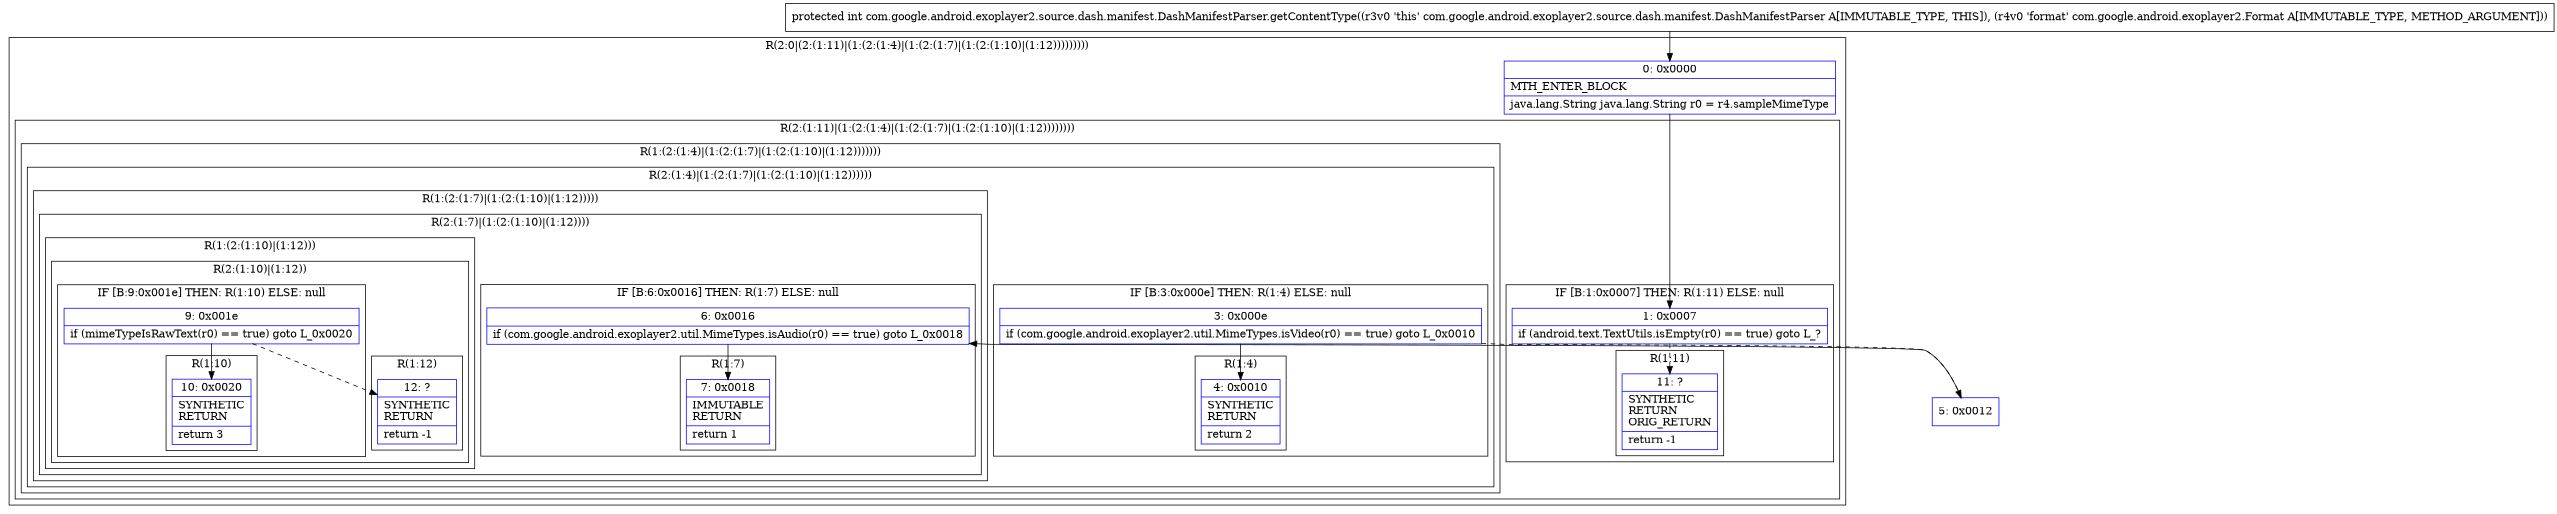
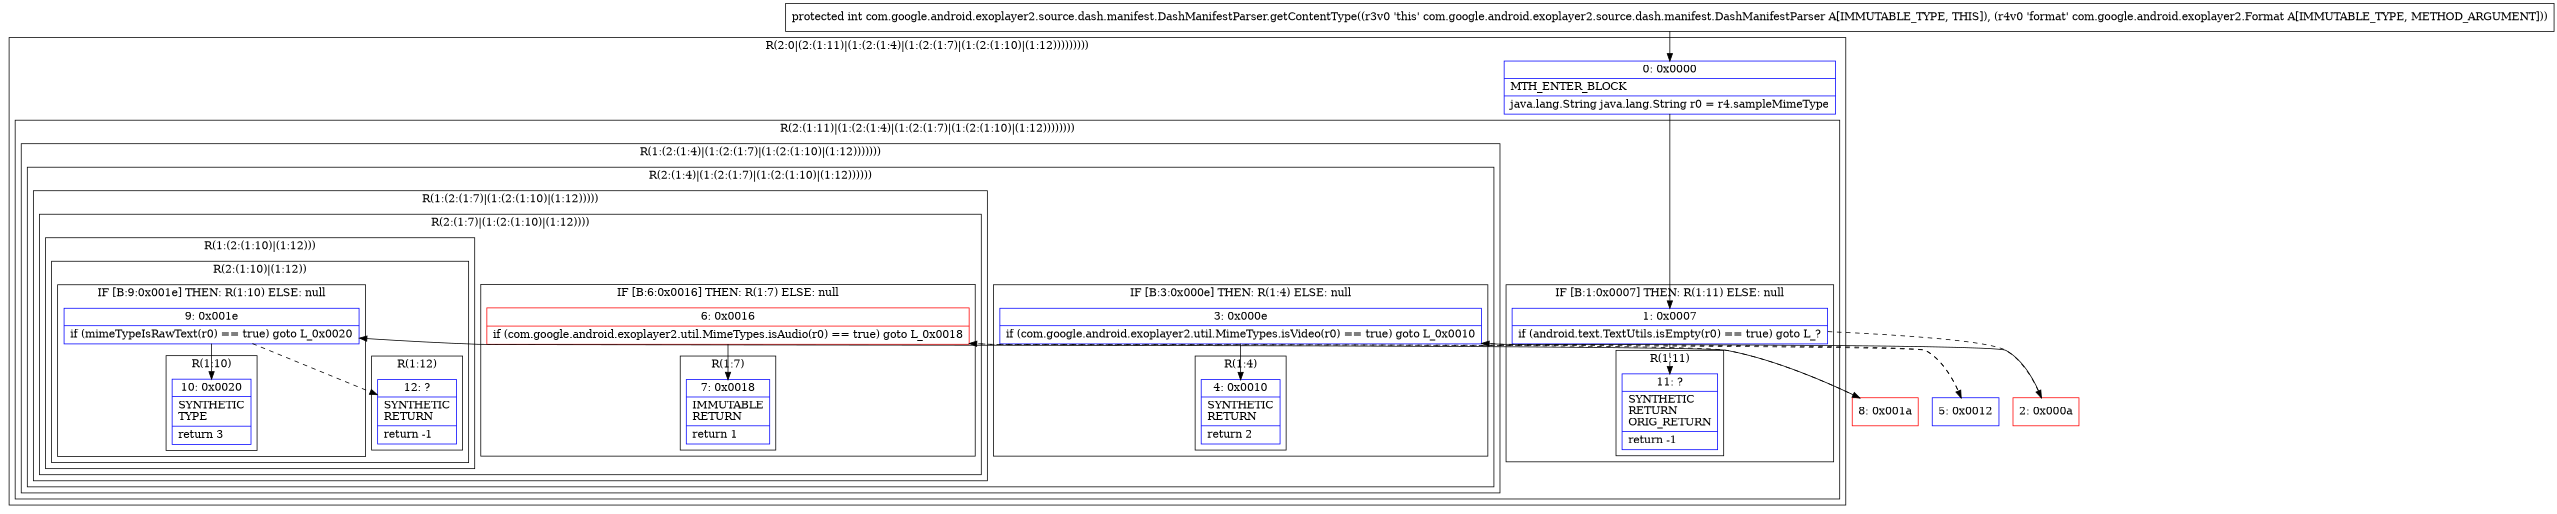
(728, 326) -> (728, 326)
(1456, 345) -> (1482, 345)
none -> (1885, 412)
none -> (2046, 412)
(203, 417) -> (193, 417)
